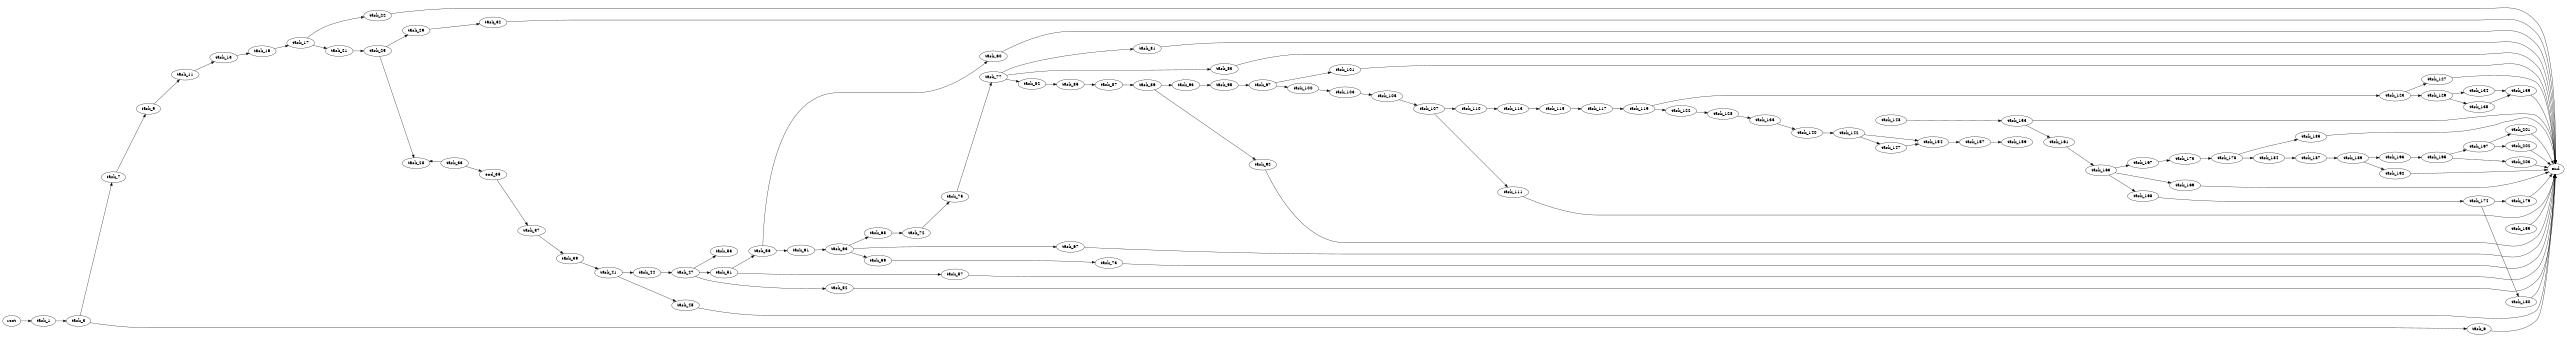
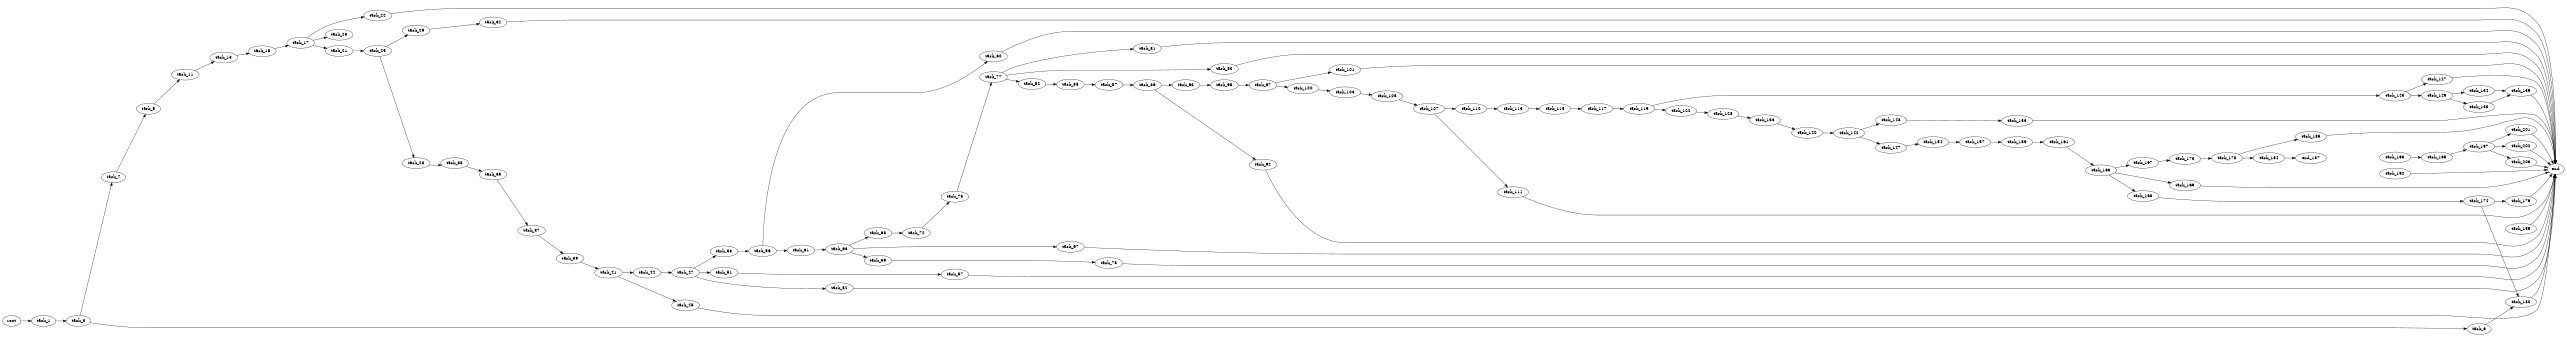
none -> (339, 35)
(2037, 131) -> (2037, 142)
(1889, 137) -> (1869, 127)
(2311, 158) -> (2311, 158)
(2353, 158) -> none
(2478, 160) -> (2499, 154)
(437, 161) -> (434, 165)
(493, 175) -> (493, 175)
(742, 263) -> (742, 251)
(2543, 298) -> (2499, 316)
